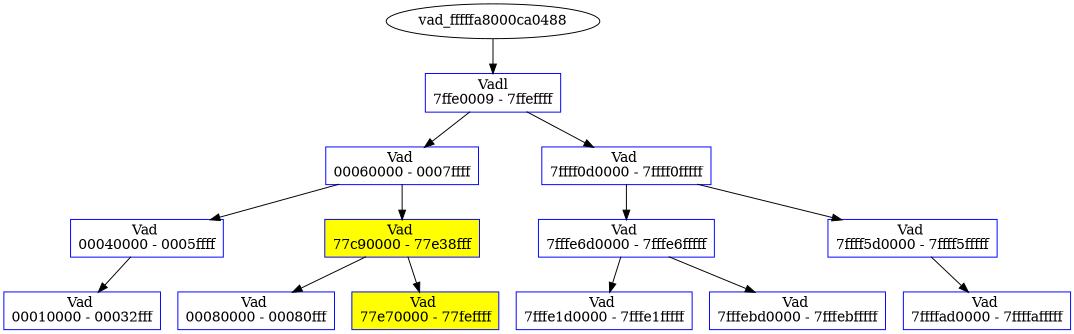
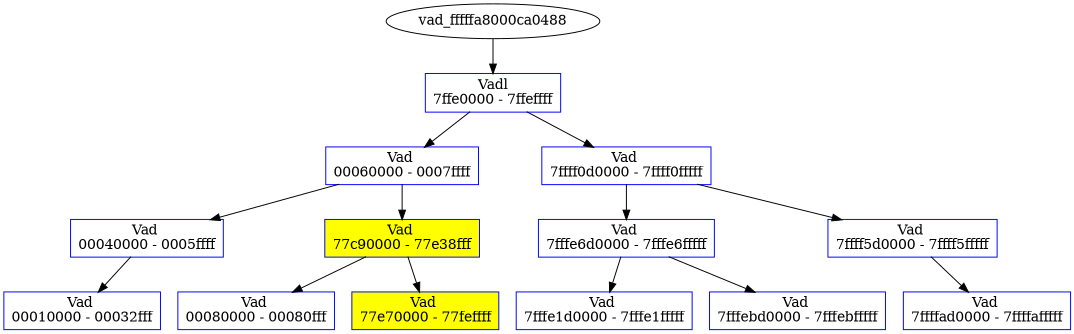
(493, 100) -> (493, 100)
